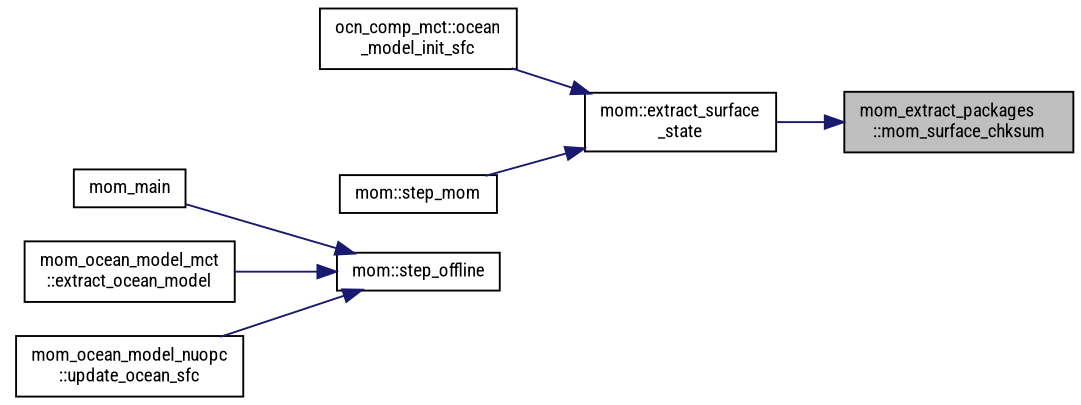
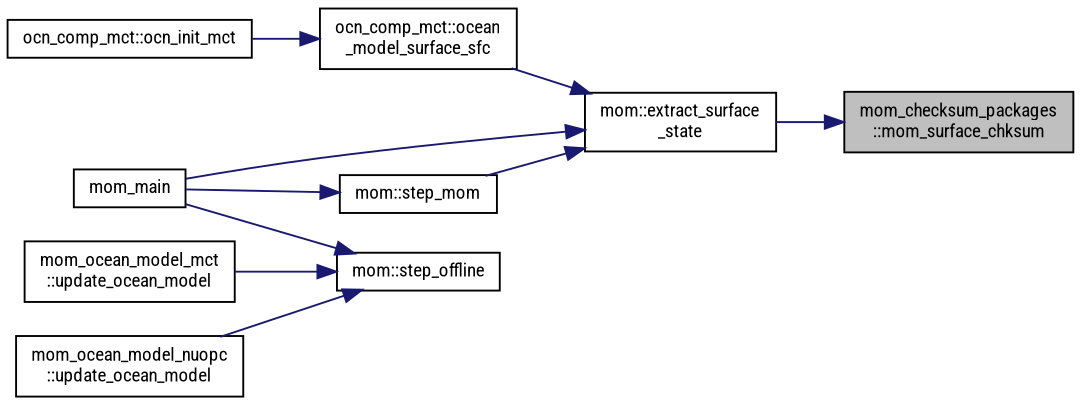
none -> (130, 39)
(418, 39) -> (418, 39)
(959, 122) -> (959, 122)
none -> (375, 151)
none -> (253, 191)
(130, 272) -> (130, 272)
(130, 366) -> (130, 366)
